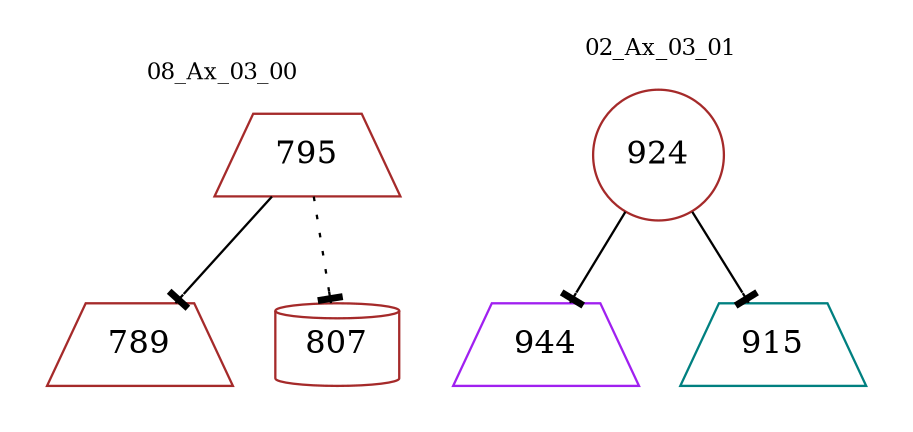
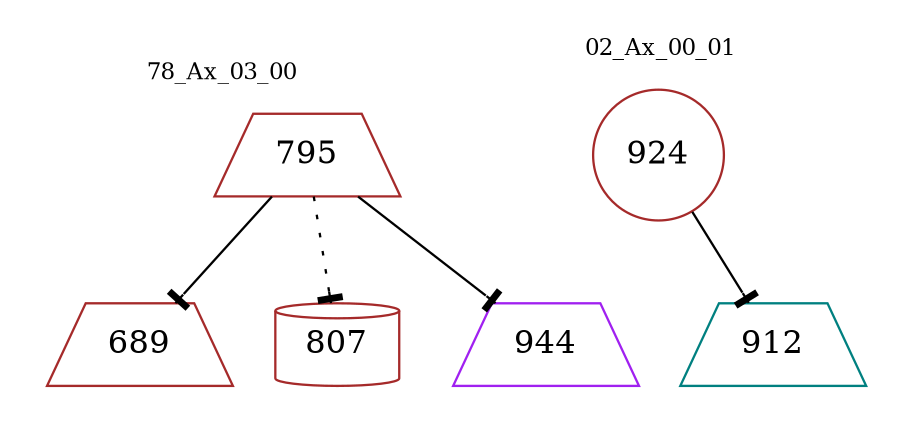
(661, 49) -> (661, 49)
(223, 74) -> (223, 74)
(601, 252) -> (403, 231)
(140, 345) -> (140, 345)
(773, 345) -> (773, 345)
